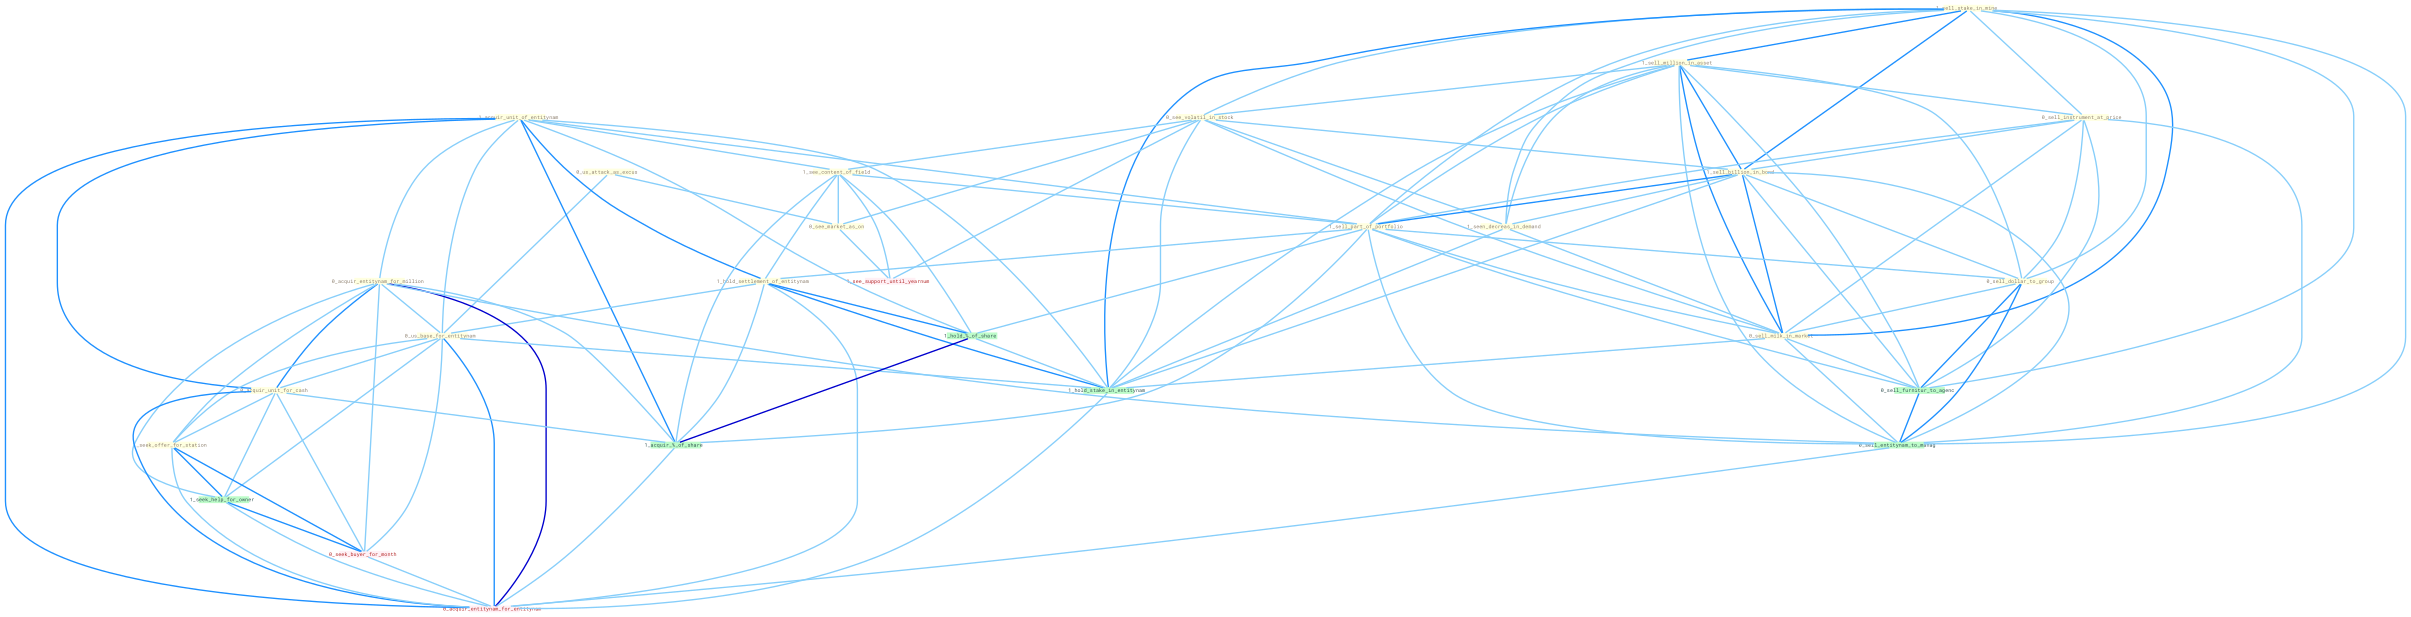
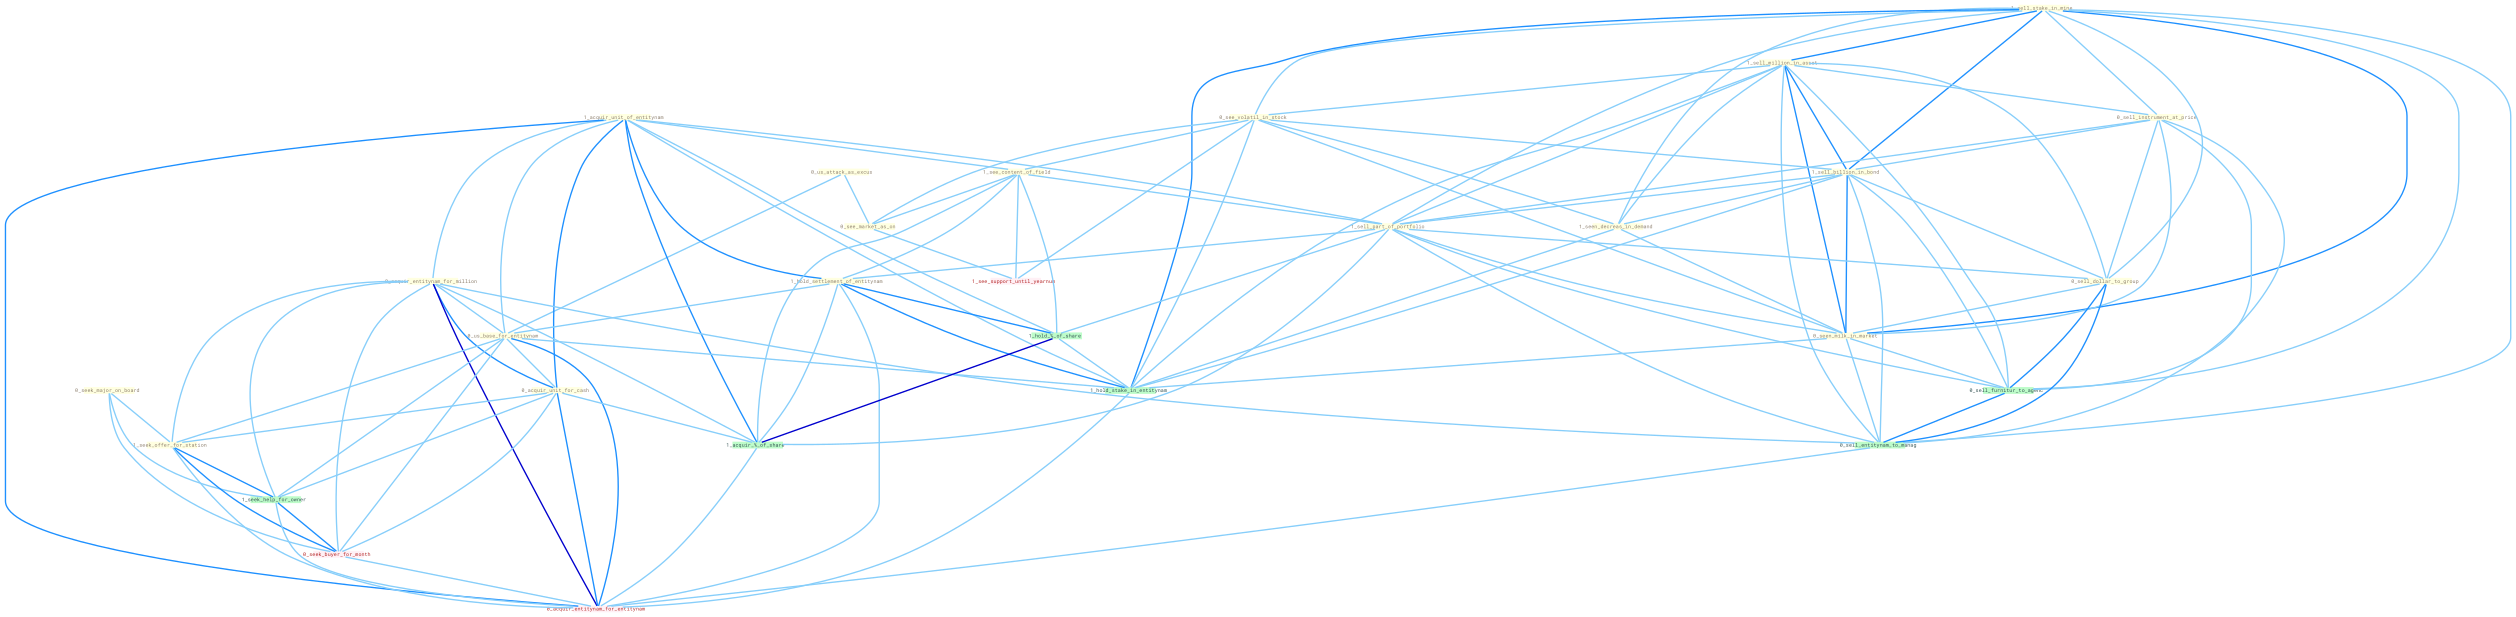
(1555, 199) -> (1727, 187)
(1783, 336) -> (1846, 336)
none -> (109, 390)
